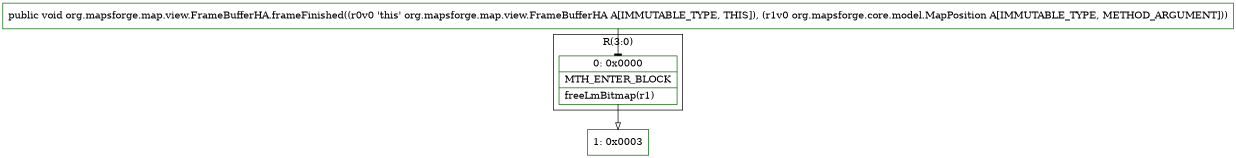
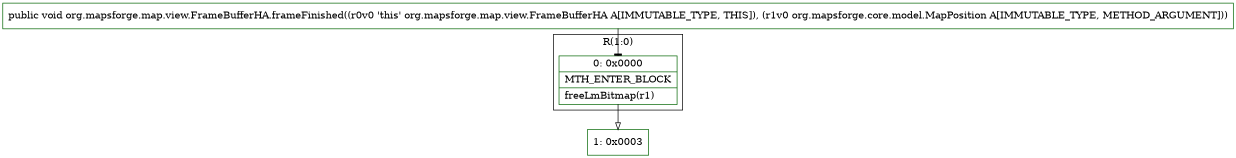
(618, 42) -> (618, 42)
